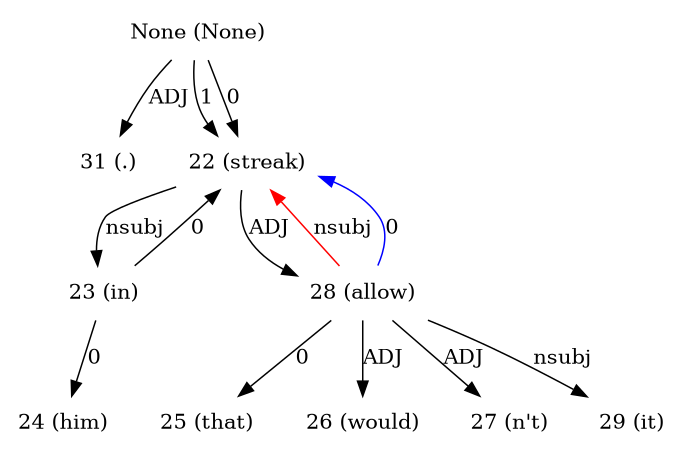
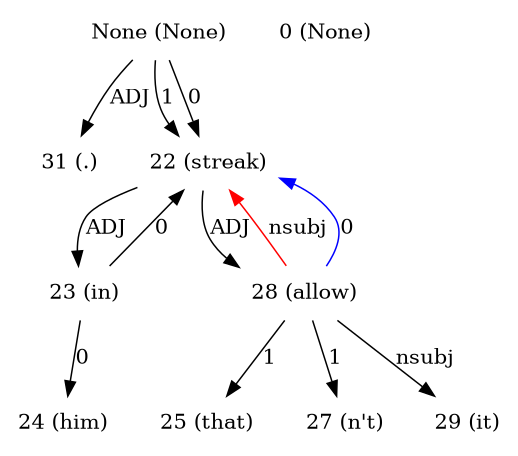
none -> (325, 33)
(135, 228) -> (106, 228)
(303, 358) -> (270, 358)
(464, 358) -> (336, 358)
(363, 423) -> none
